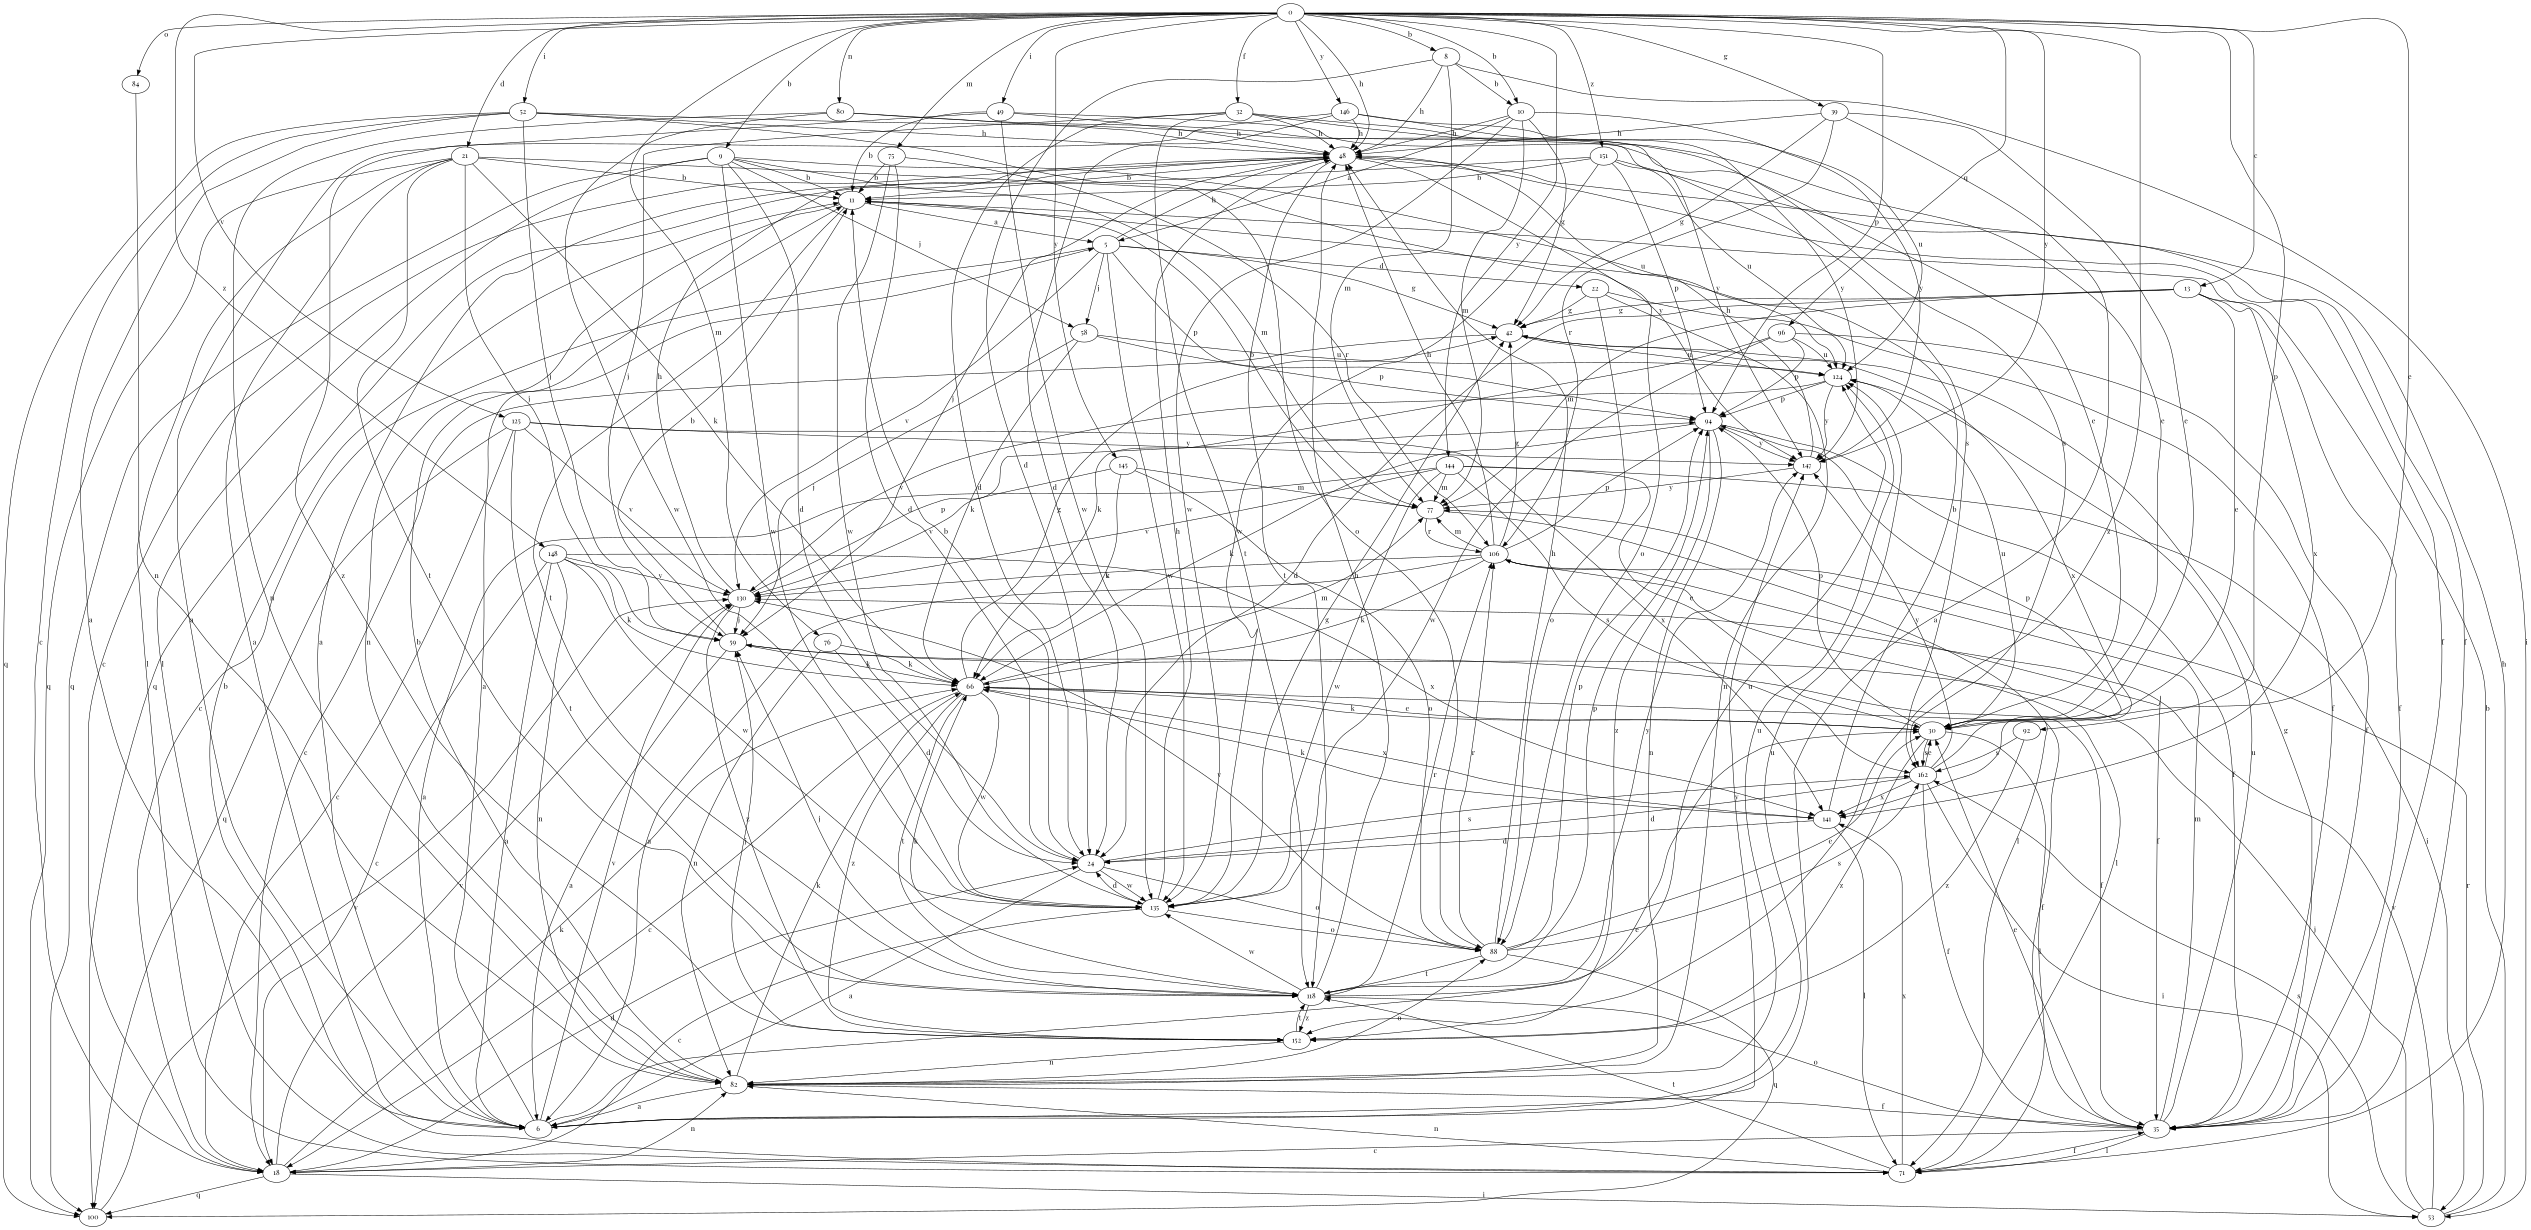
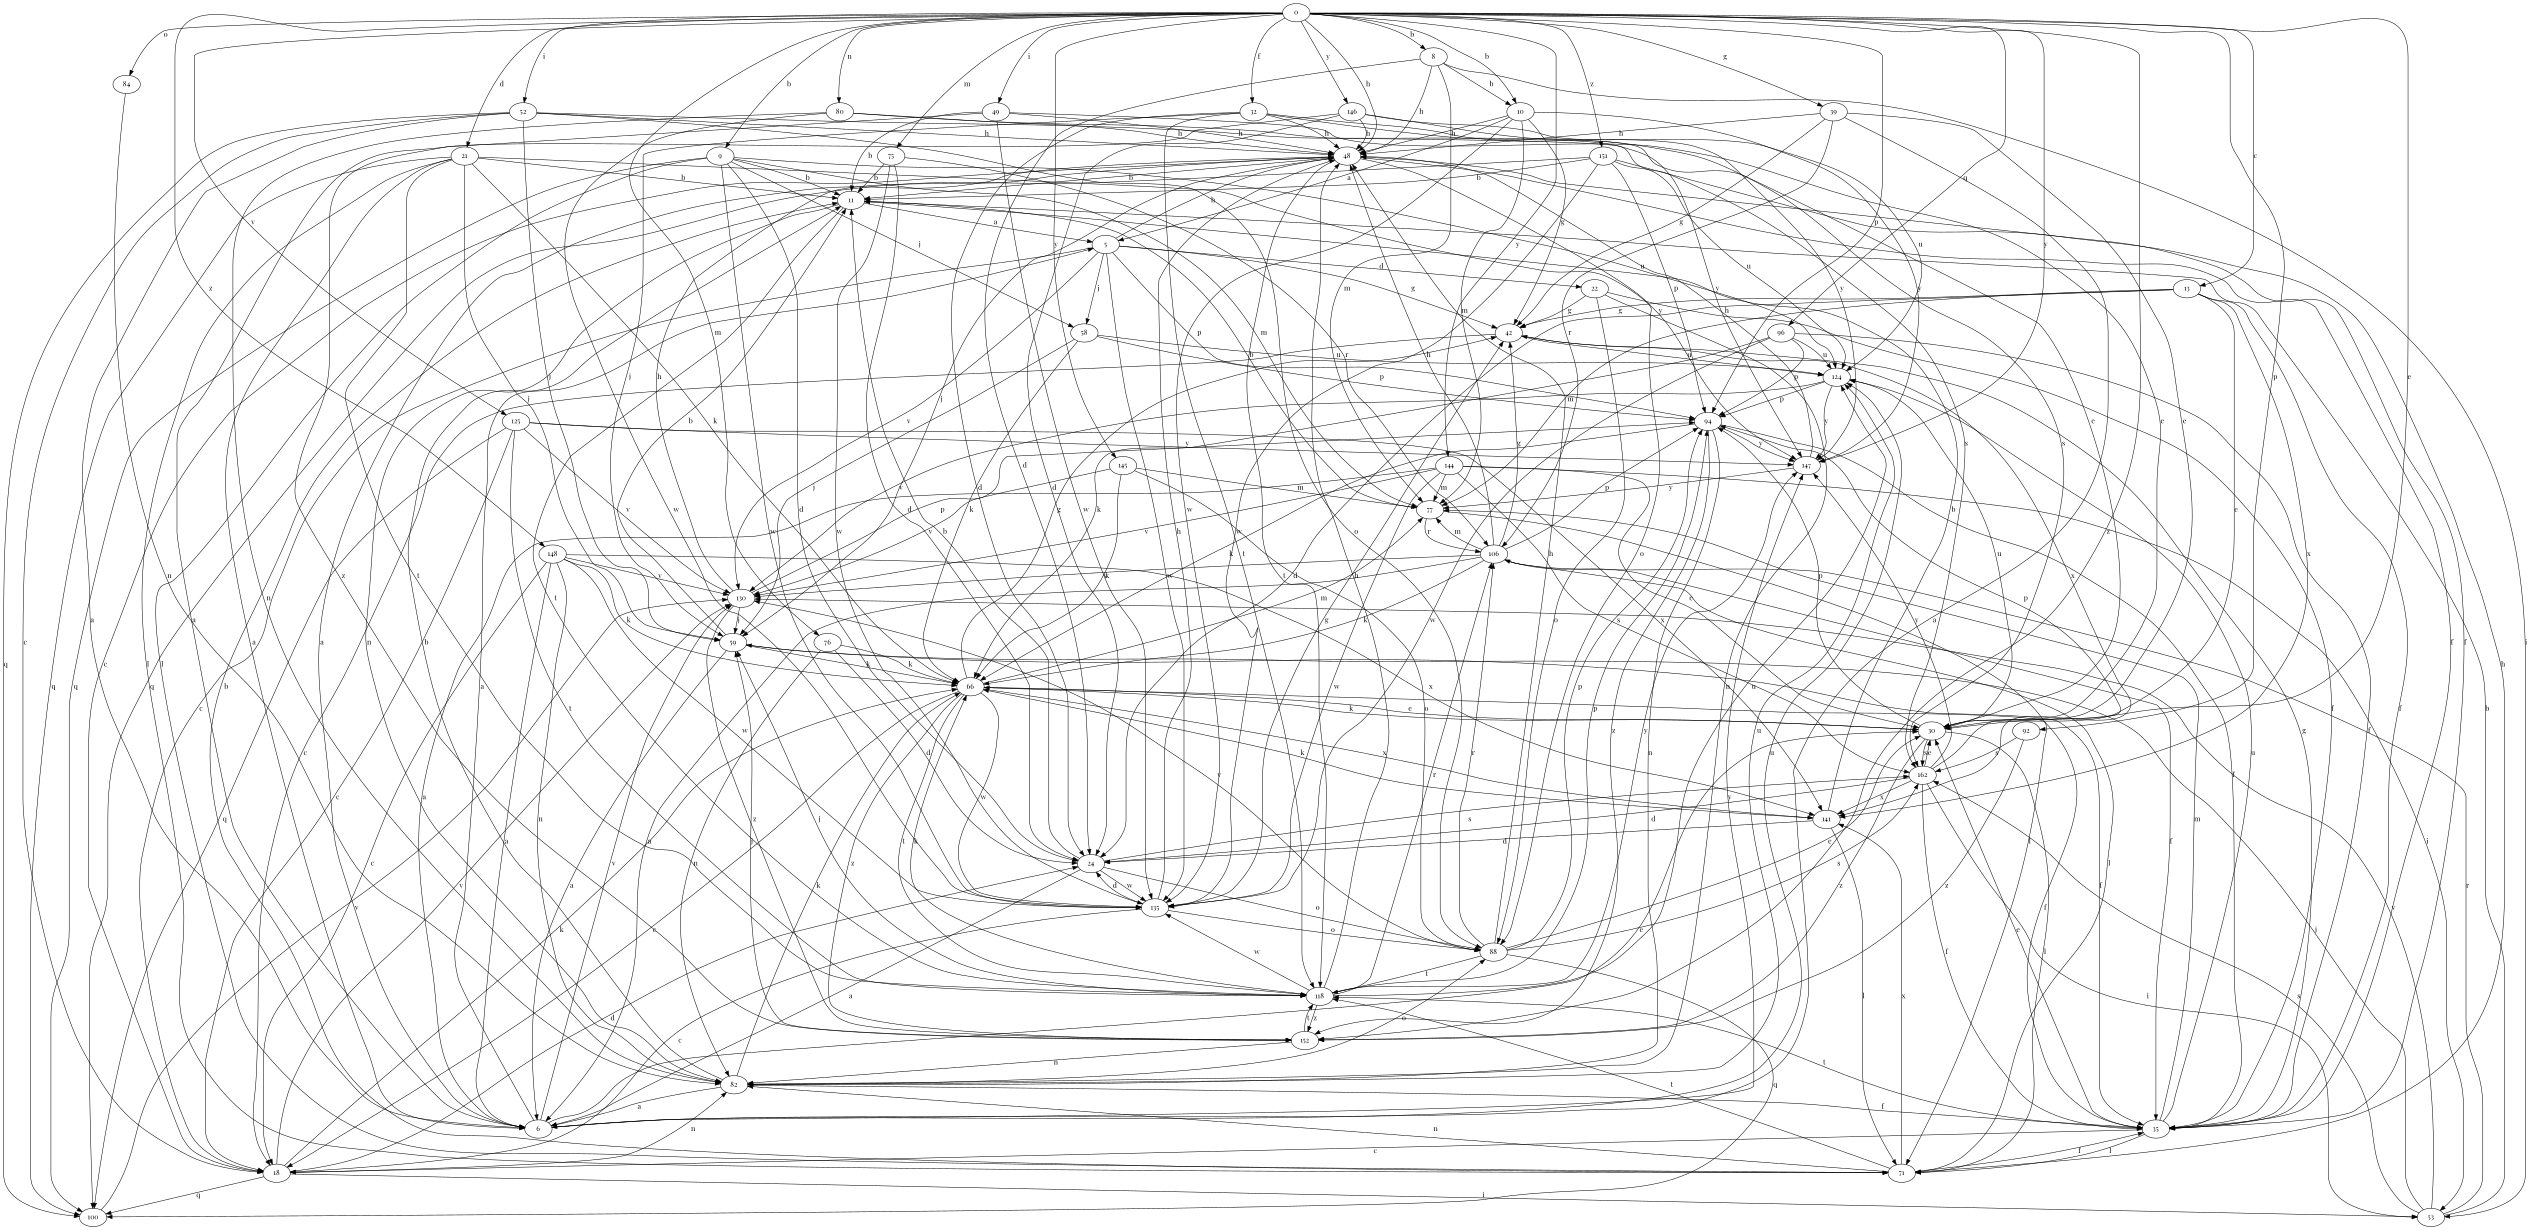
(1816, 1063) -> (1825, 1063)
